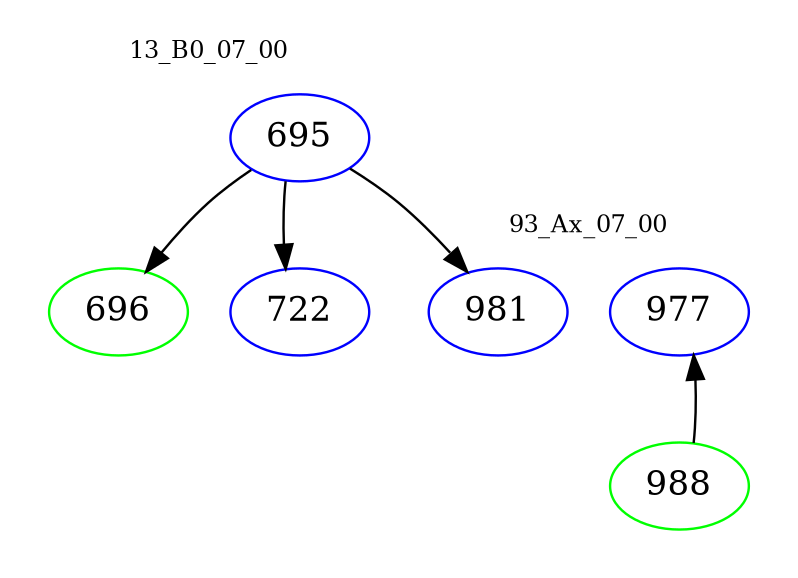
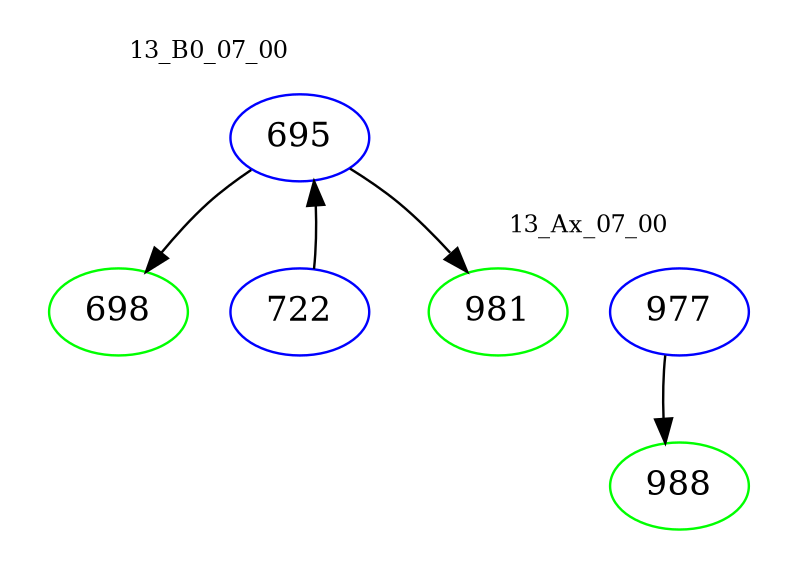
(284, 213) -> (316, 237)
(589, 226) -> (589, 226)
(118, 312) -> (118, 312)
(498, 312) -> (498, 312)
(696, 412) -> (663, 387)
